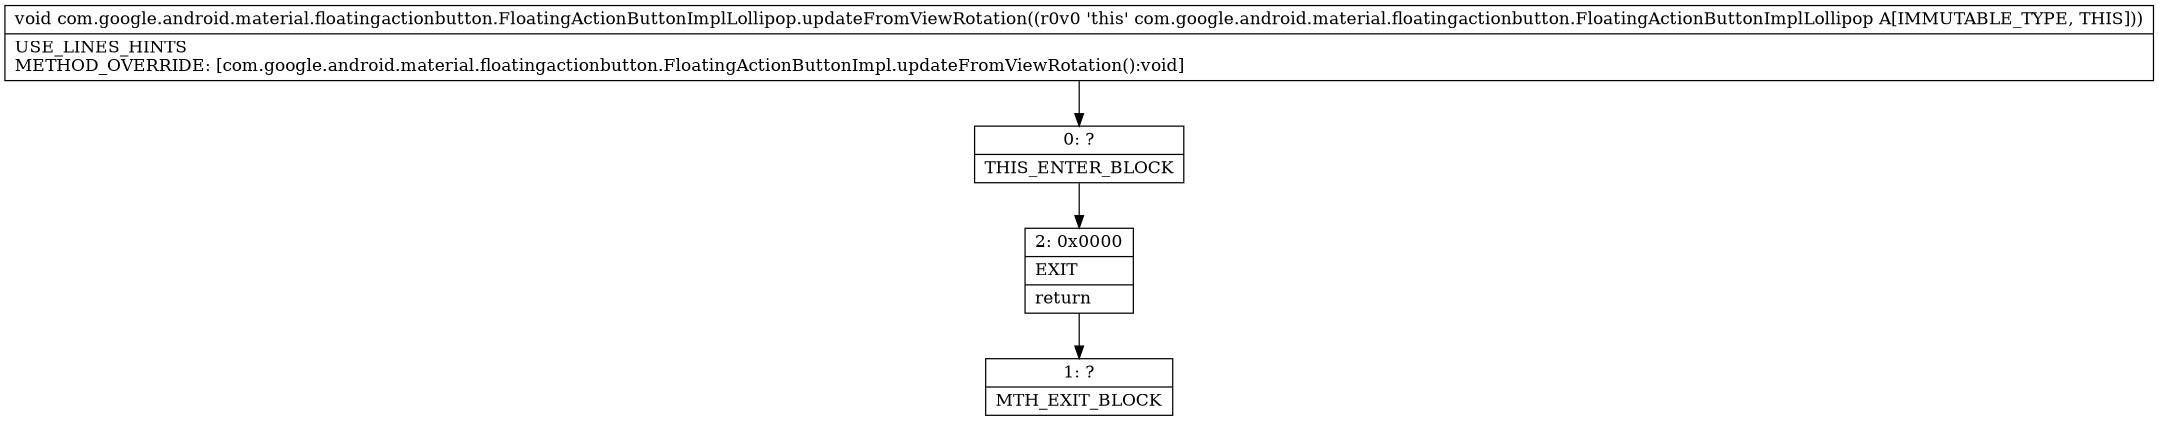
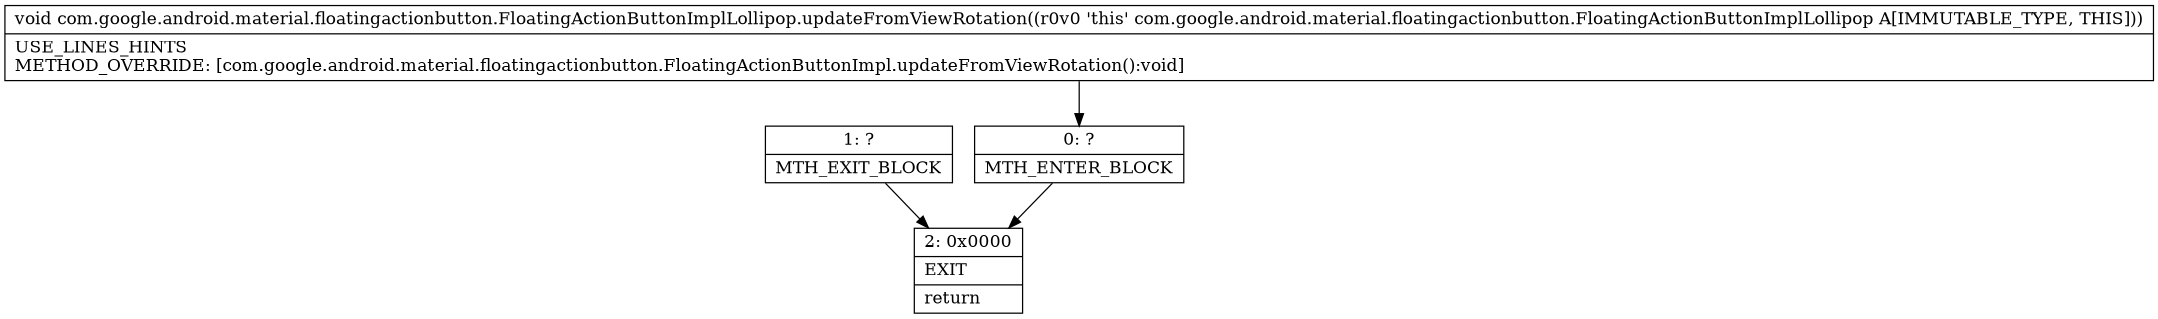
(1079, 168) -> (1079, 168)
(1079, 330) -> (903, 201)
